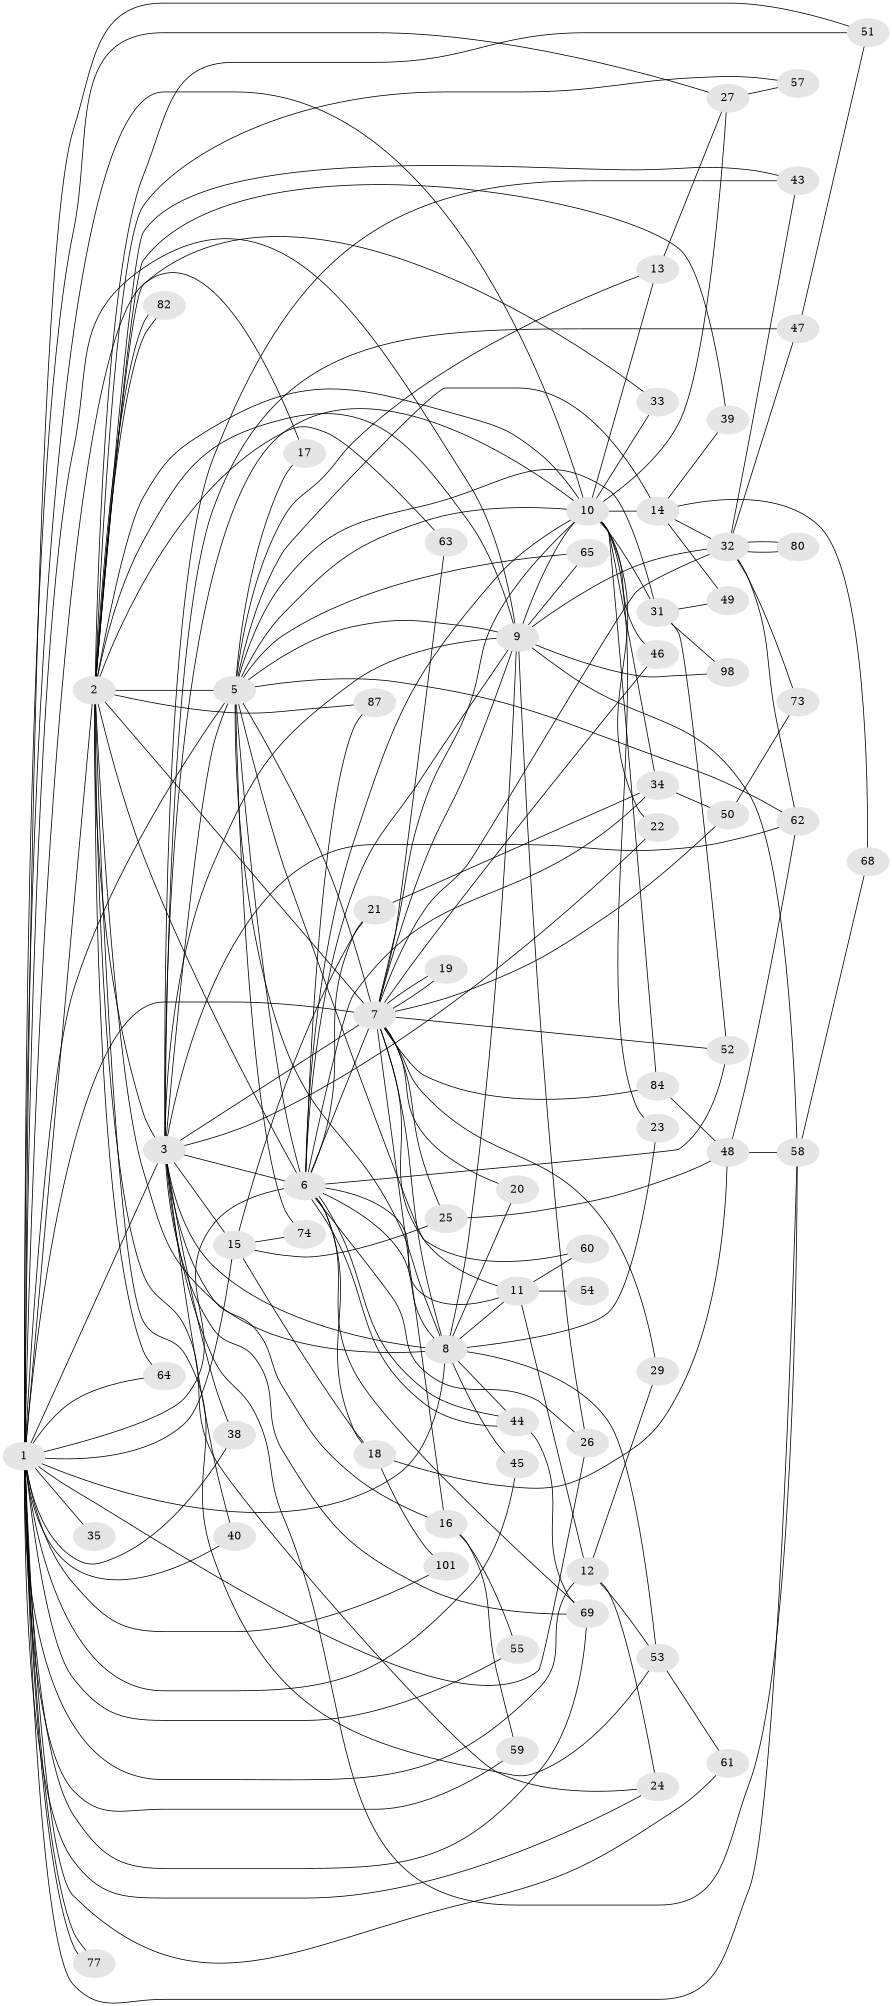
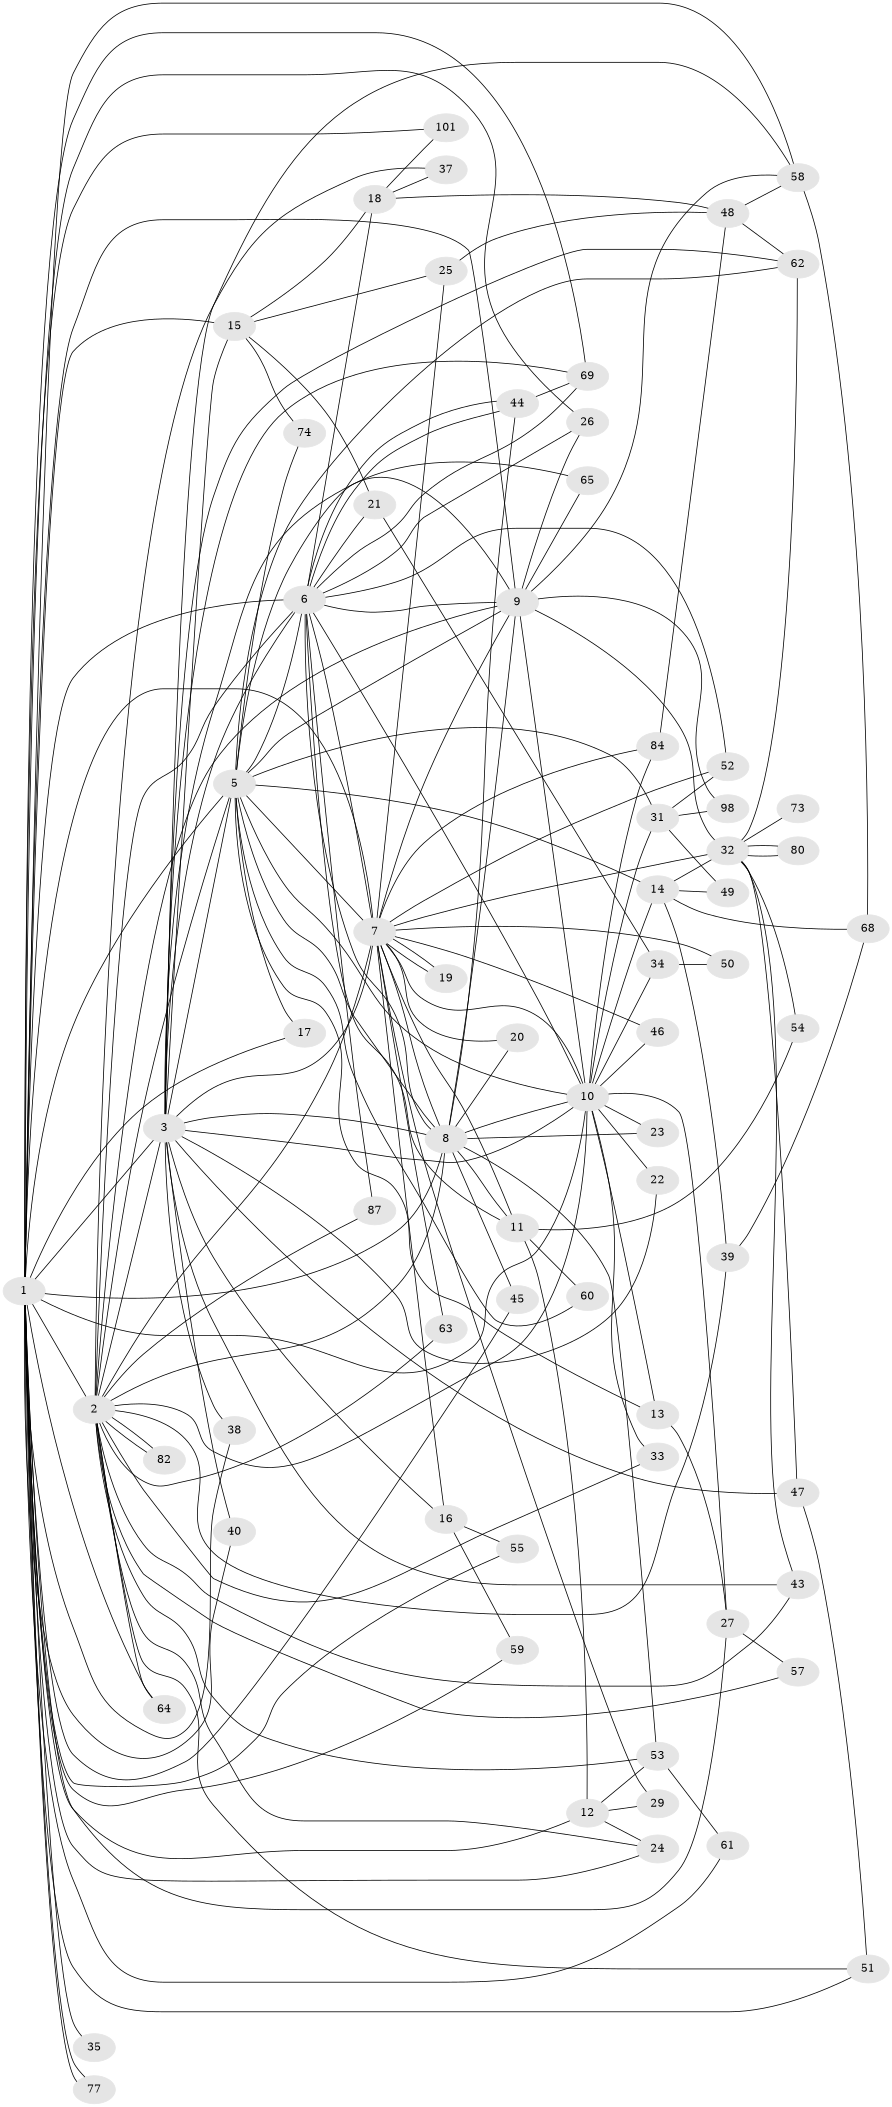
none -> (446, 170)
(763, 759) -> none
(425, 925) -> none
none -> (776, 935)
none -> (812, 1099)
none -> (516, 1116)
